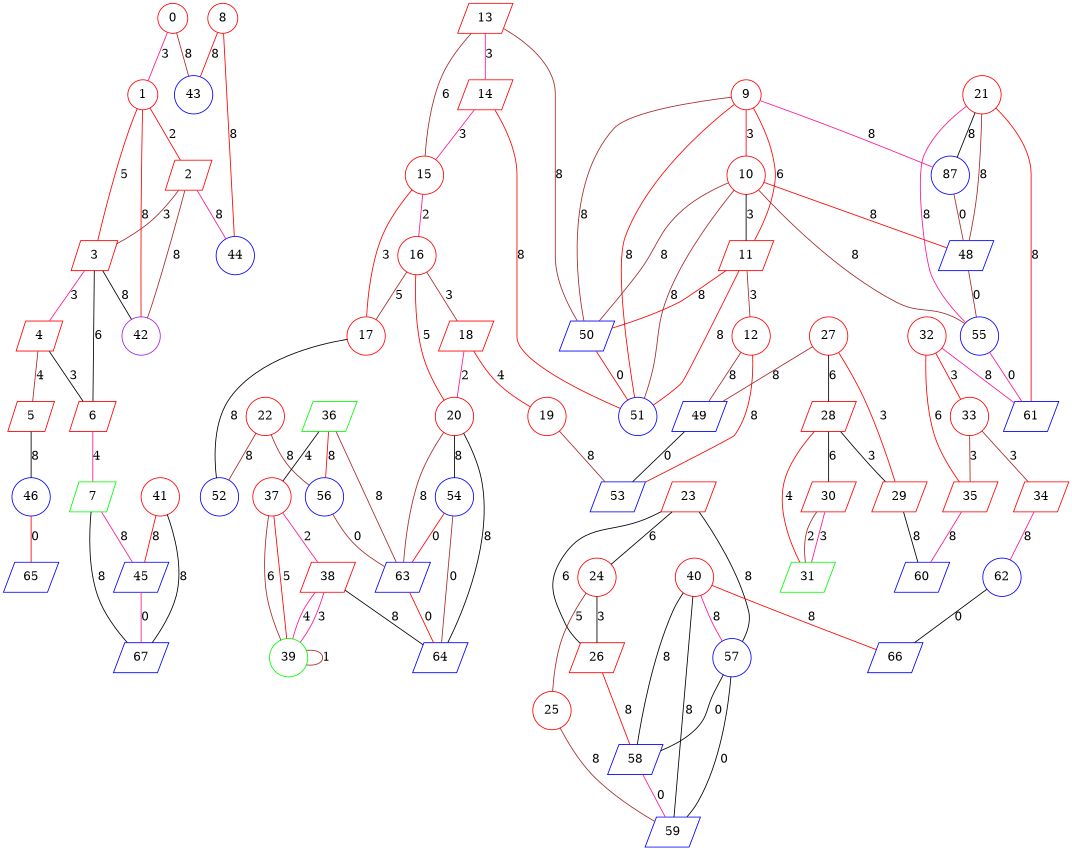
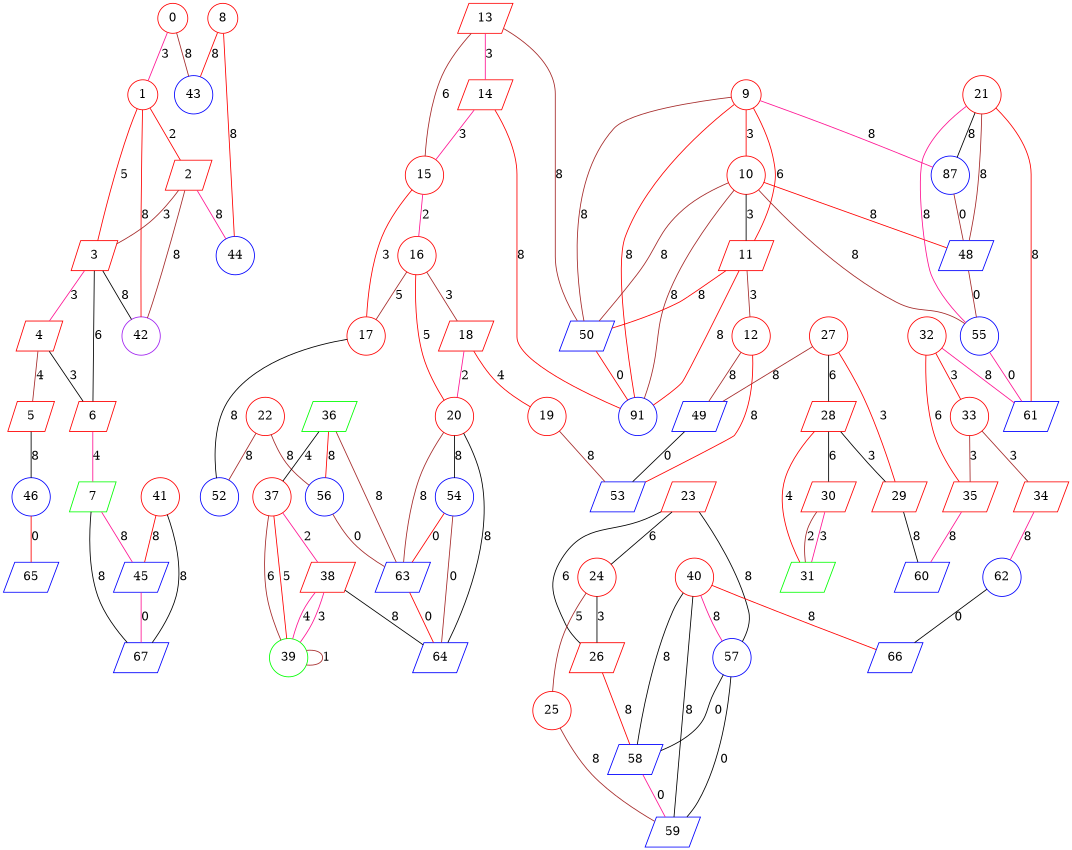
(638, 416) -> (638, 416)
